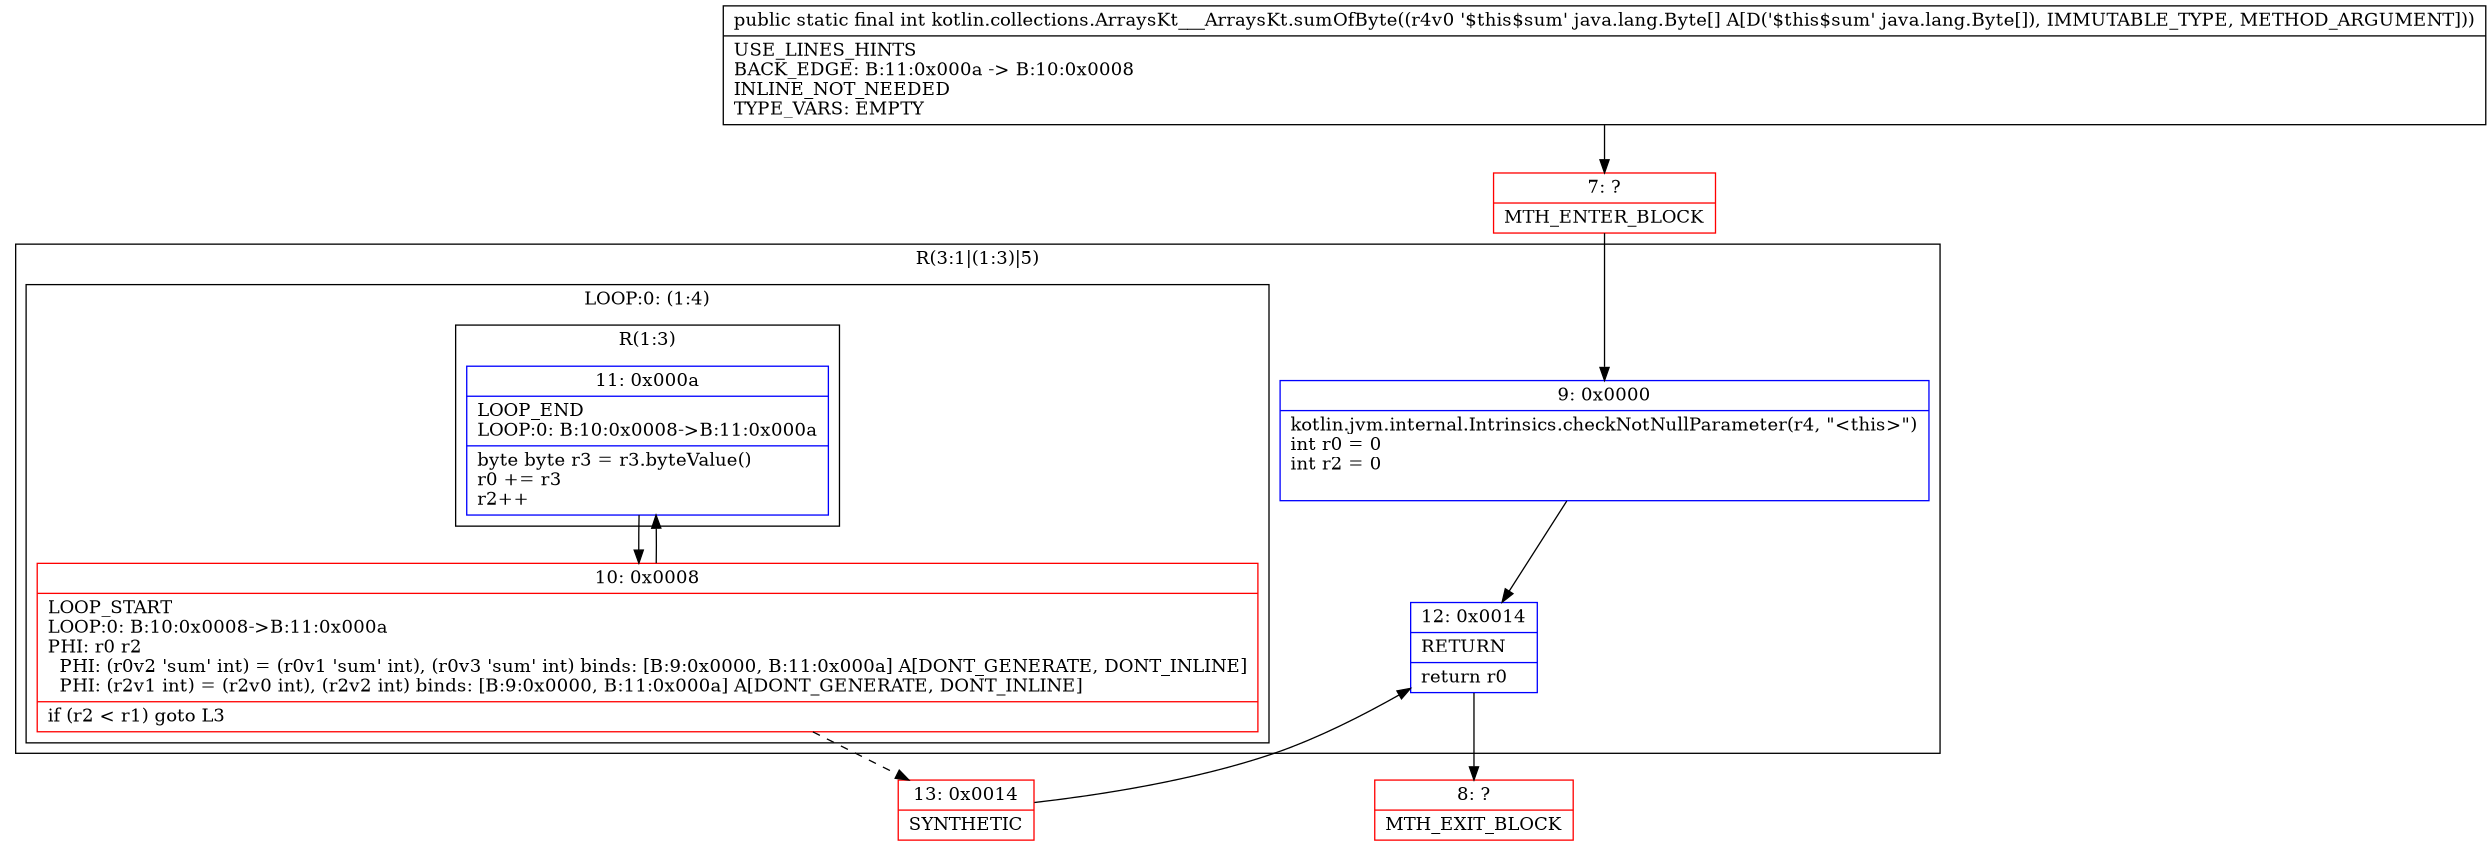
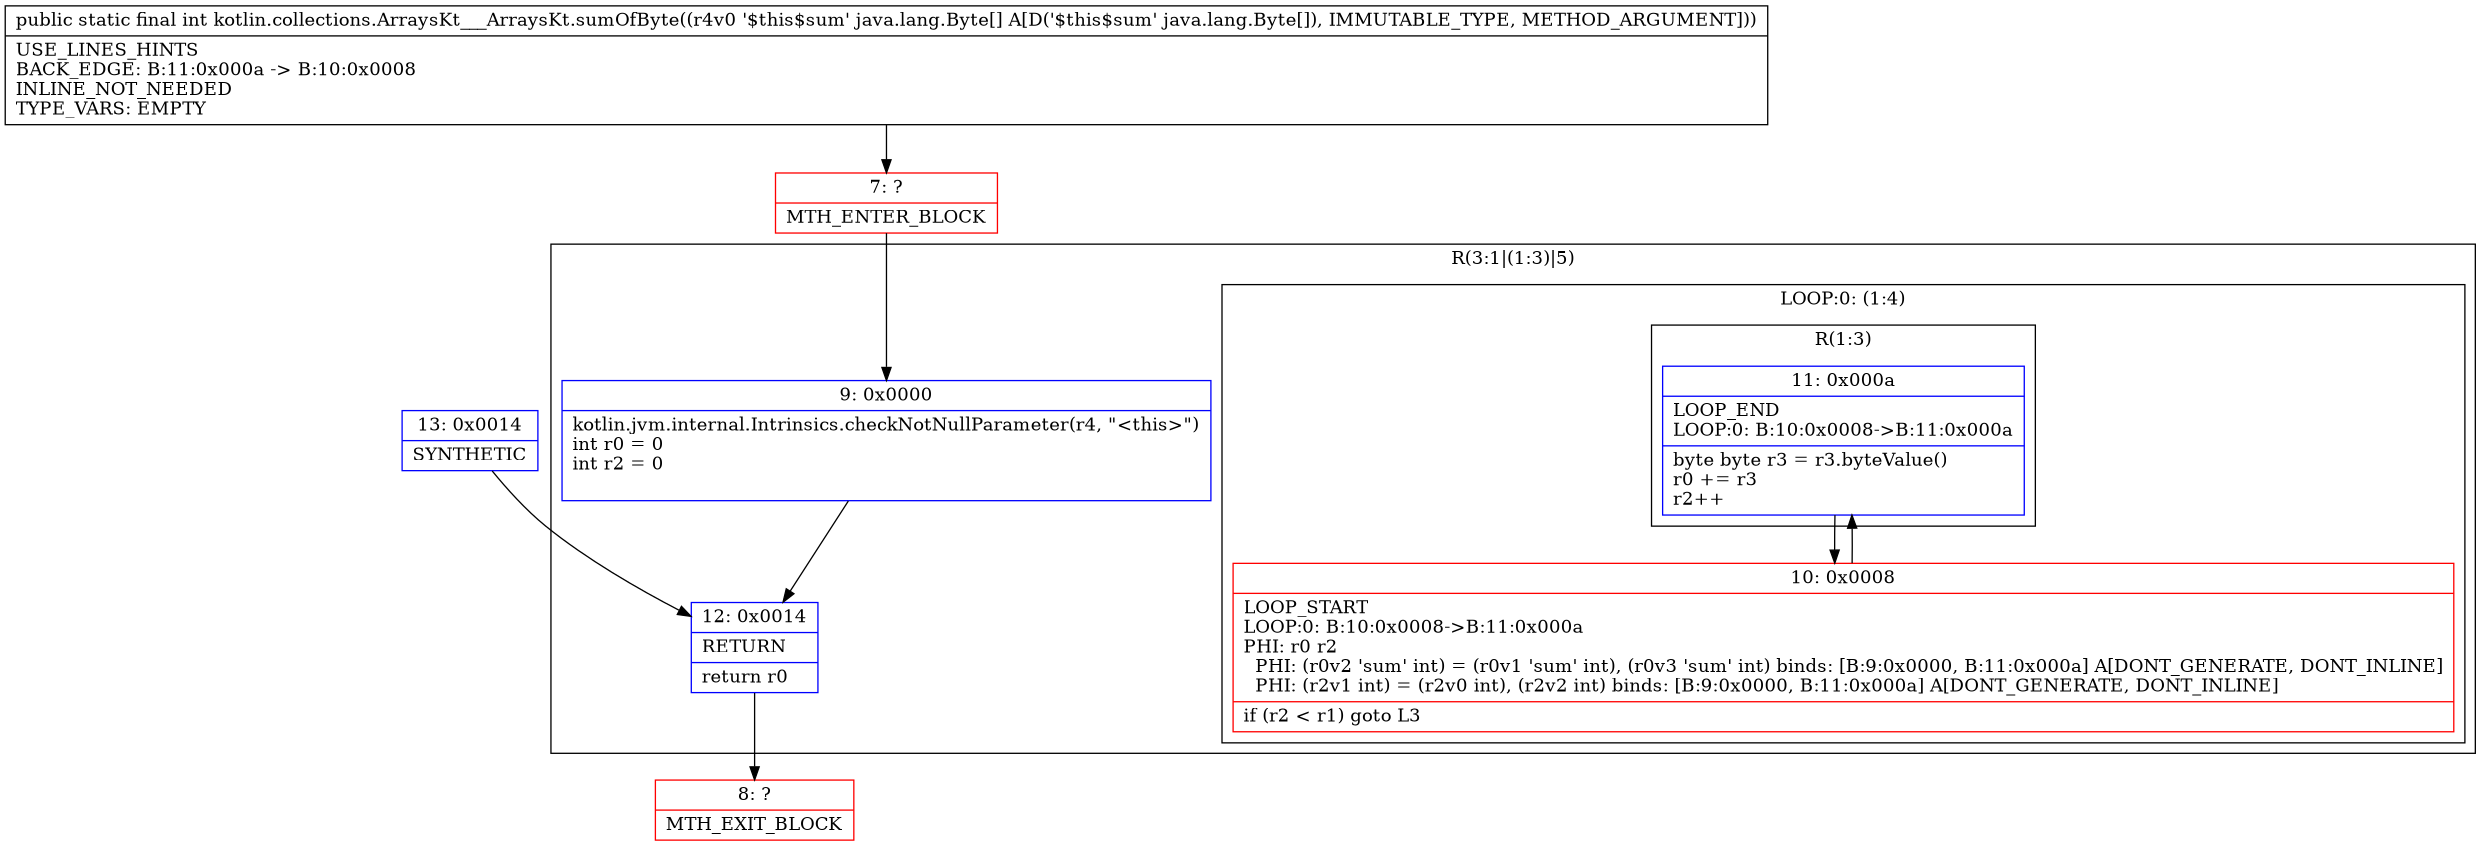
(872, 761) -> none
(966, 810) -> (470, 441)
